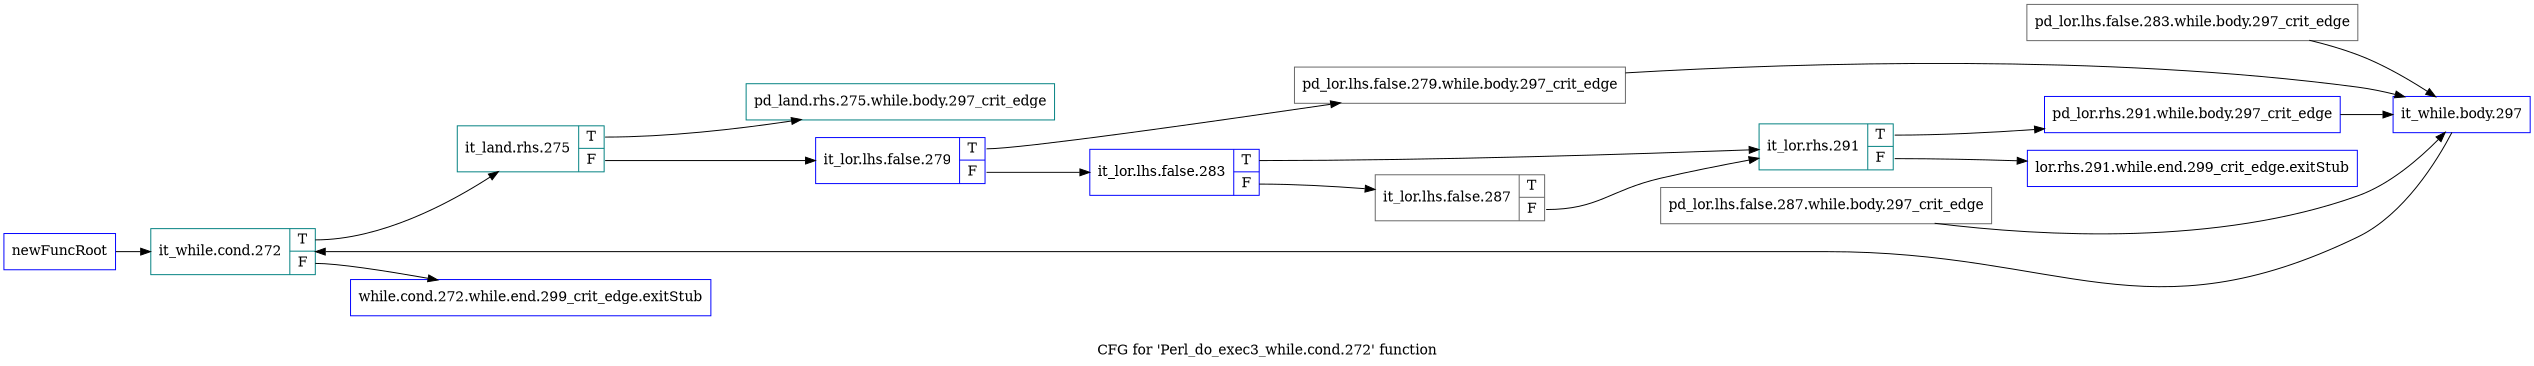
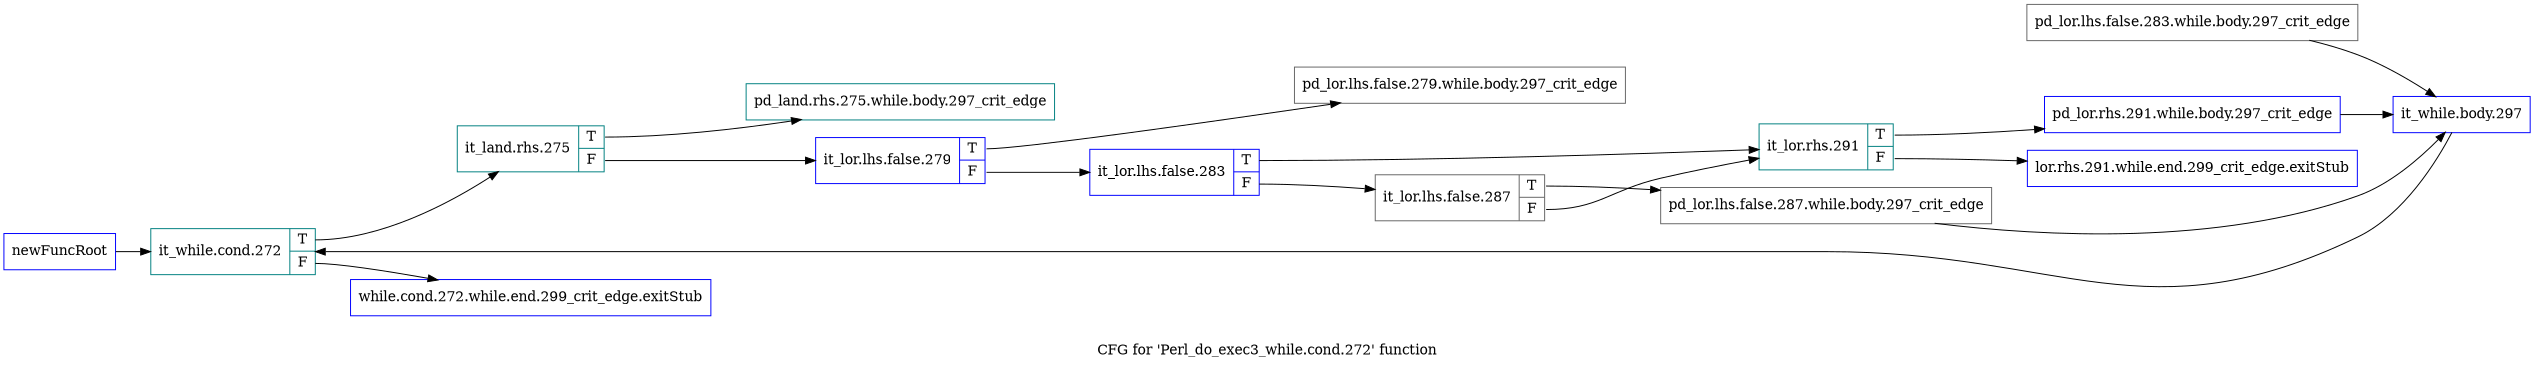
(2011, 64) -> none
none -> (1598, 187)
